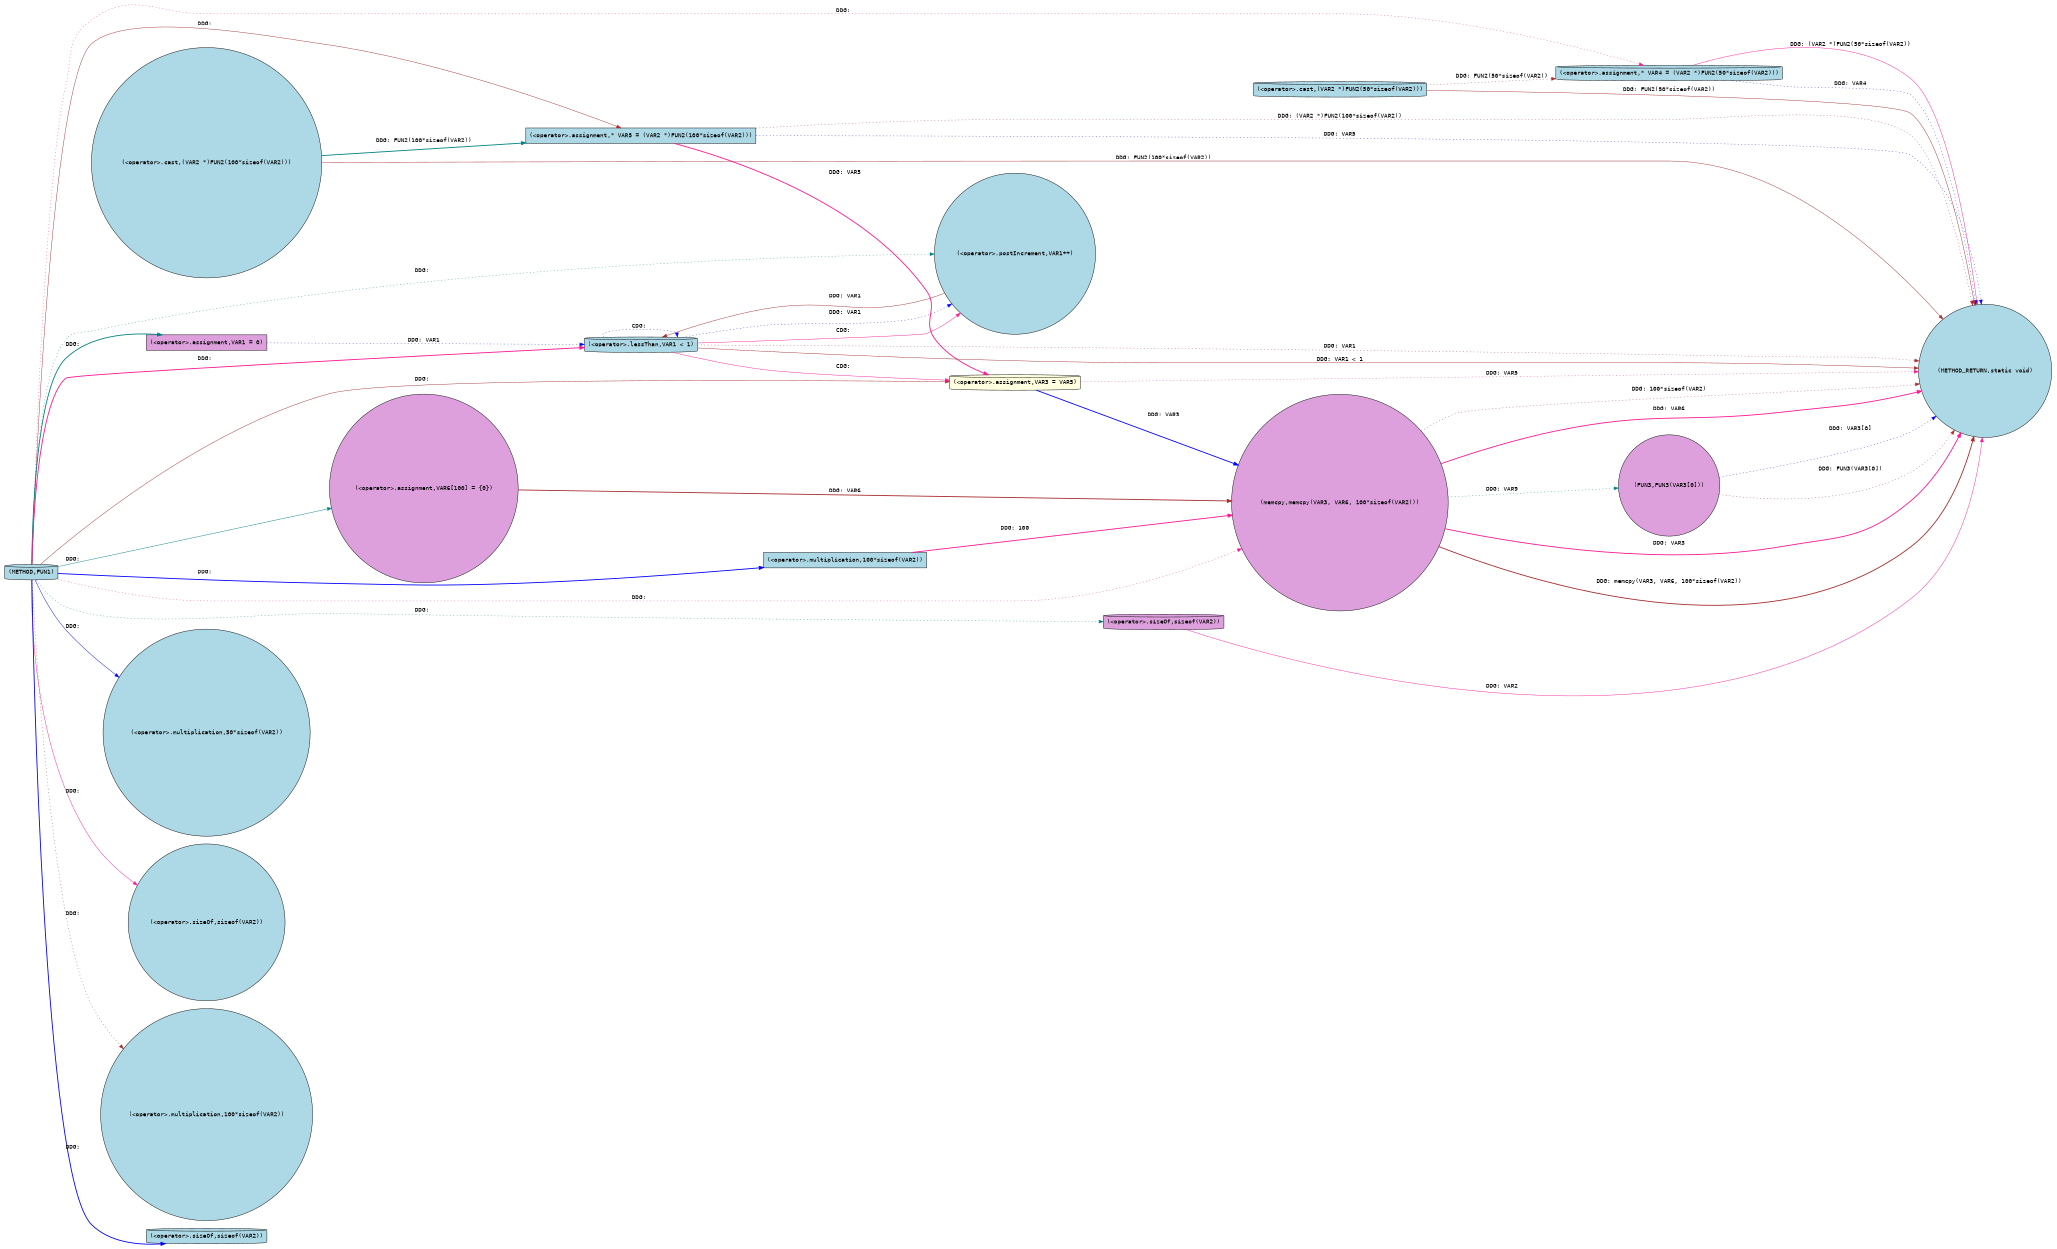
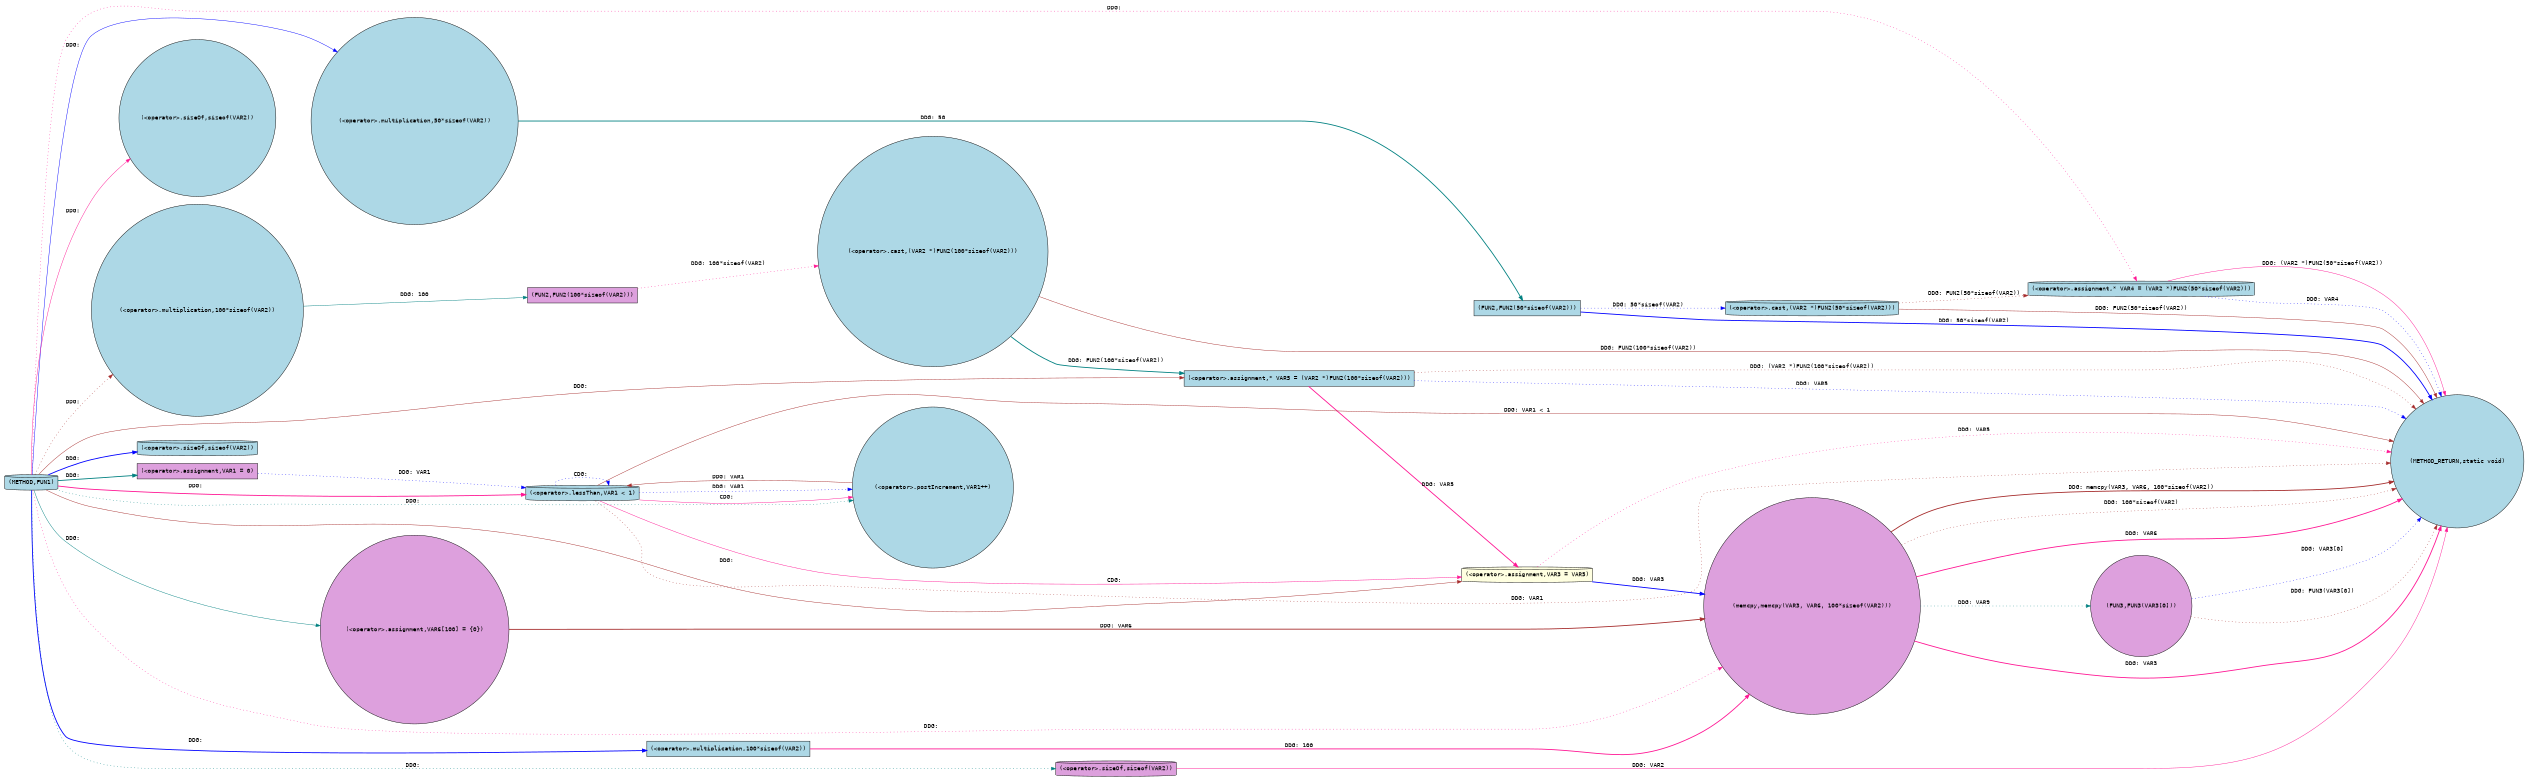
none -> (582, 295)
none -> (1527, 308)
